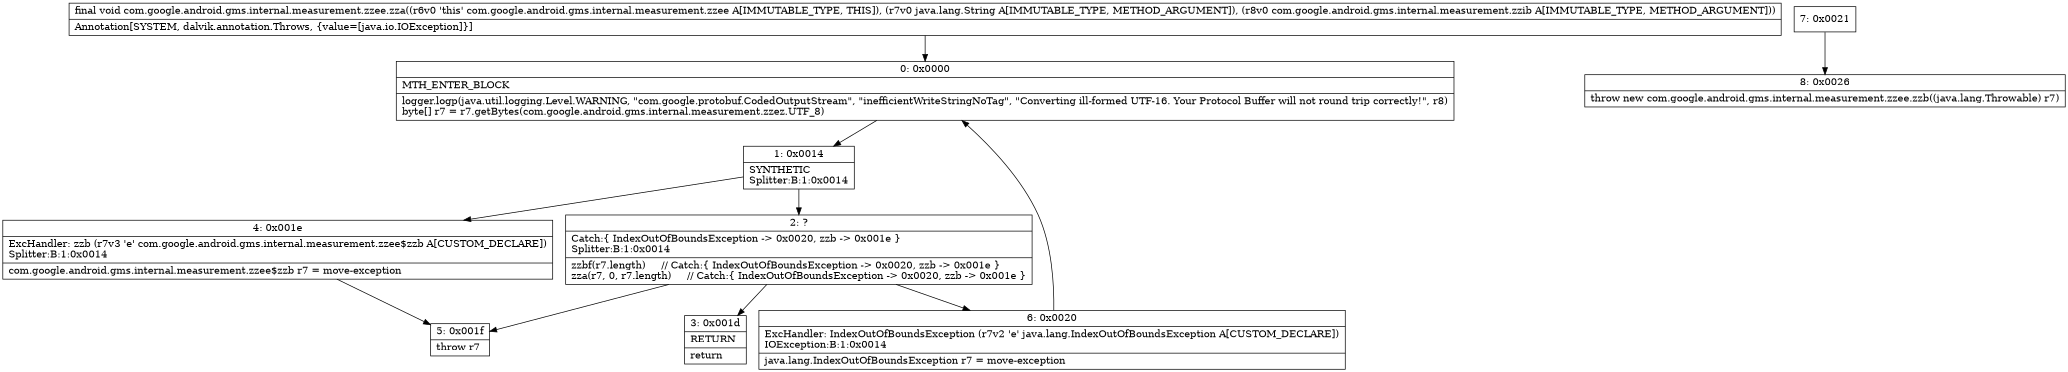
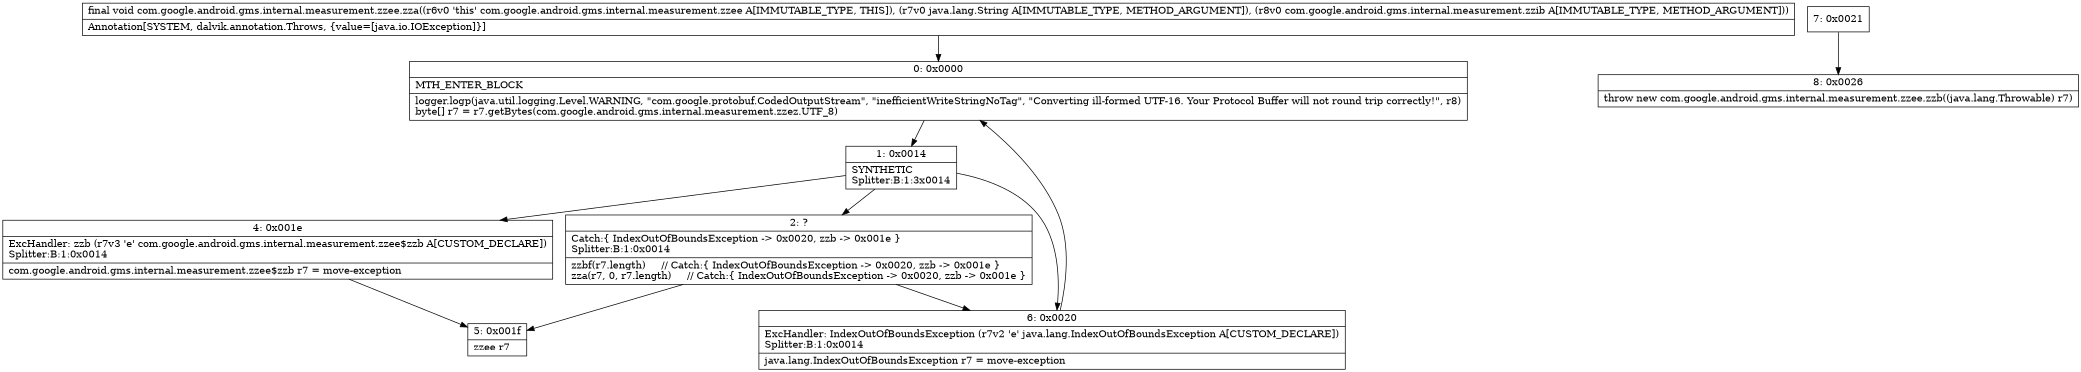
(799, 181) -> (901, 181)
none -> (1038, 215)
(715, 340) -> none
(826, 345) -> (814, 345)
(458, 348) -> (492, 348)
